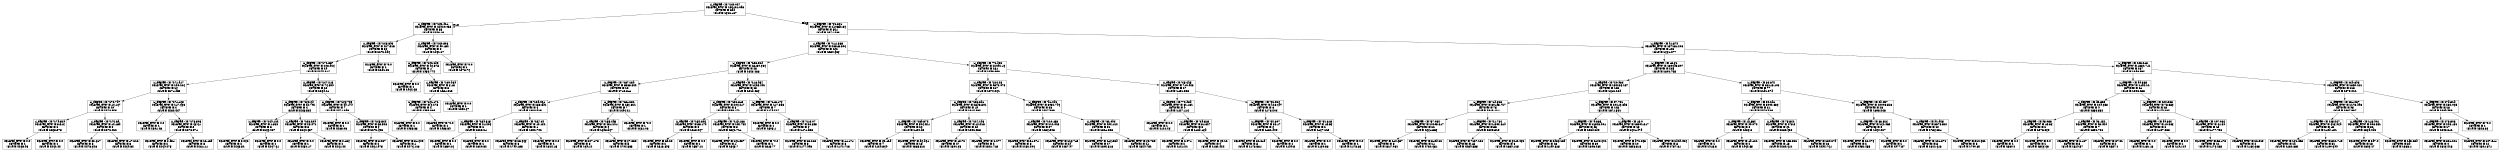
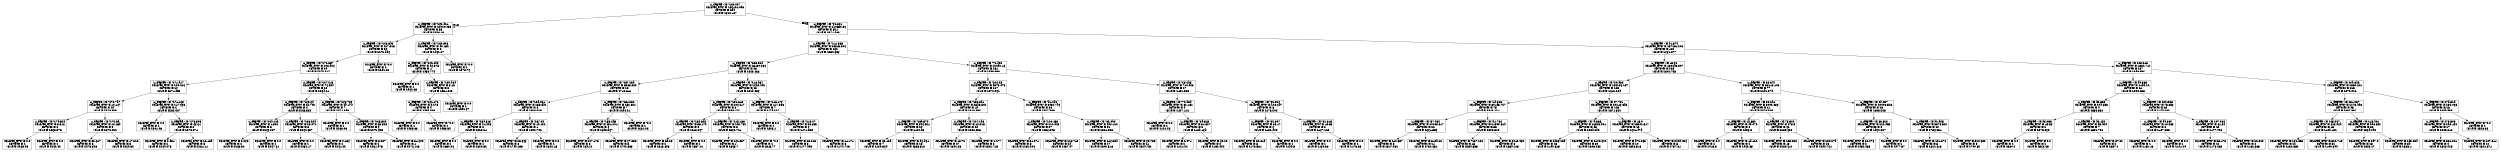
(2072, 144) -> none
